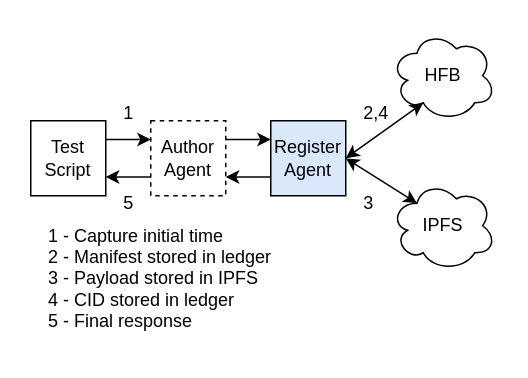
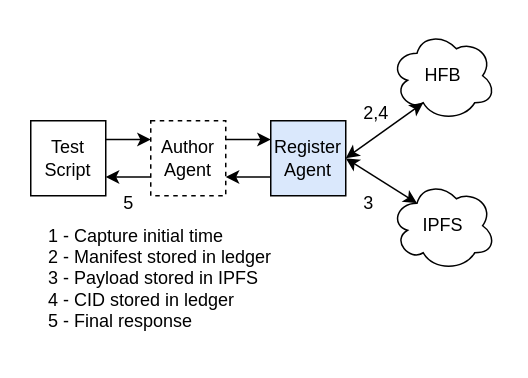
(128, 113) -> none
